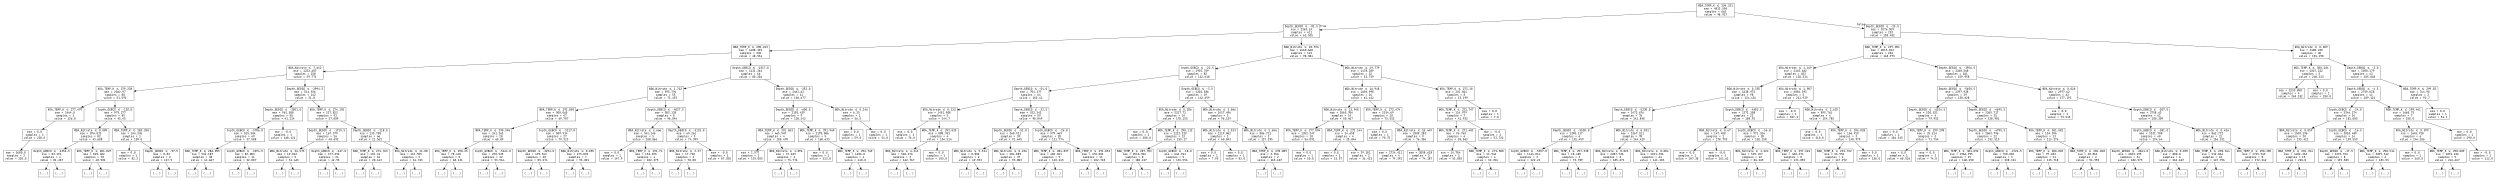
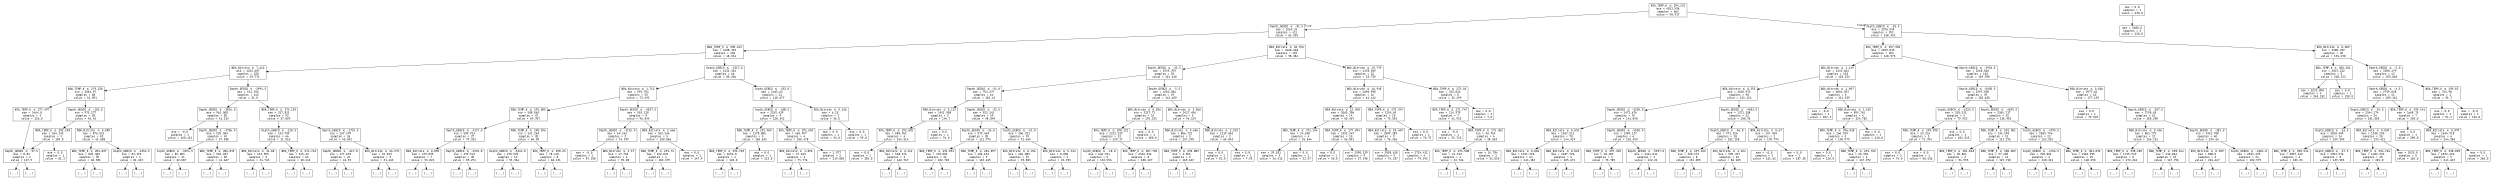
(50, 125) -> (27, 134)
(2473, 145) -> (2456, 104)
none -> (1356, 156)
(1687, 156) -> (1794, 156)
none -> (2408, 156)
